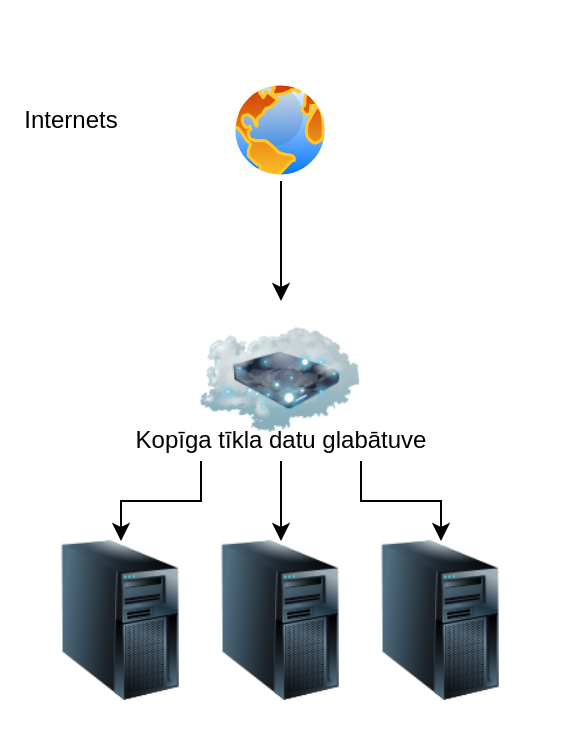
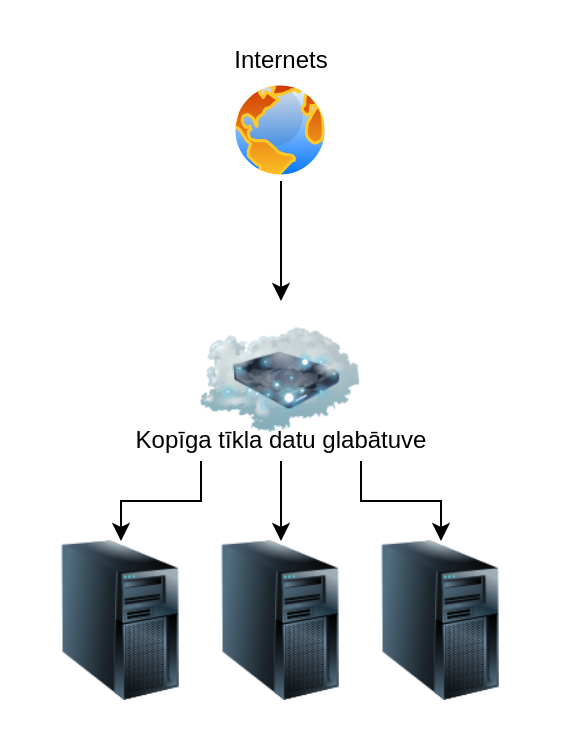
(71, 121) -> (281, 61)
